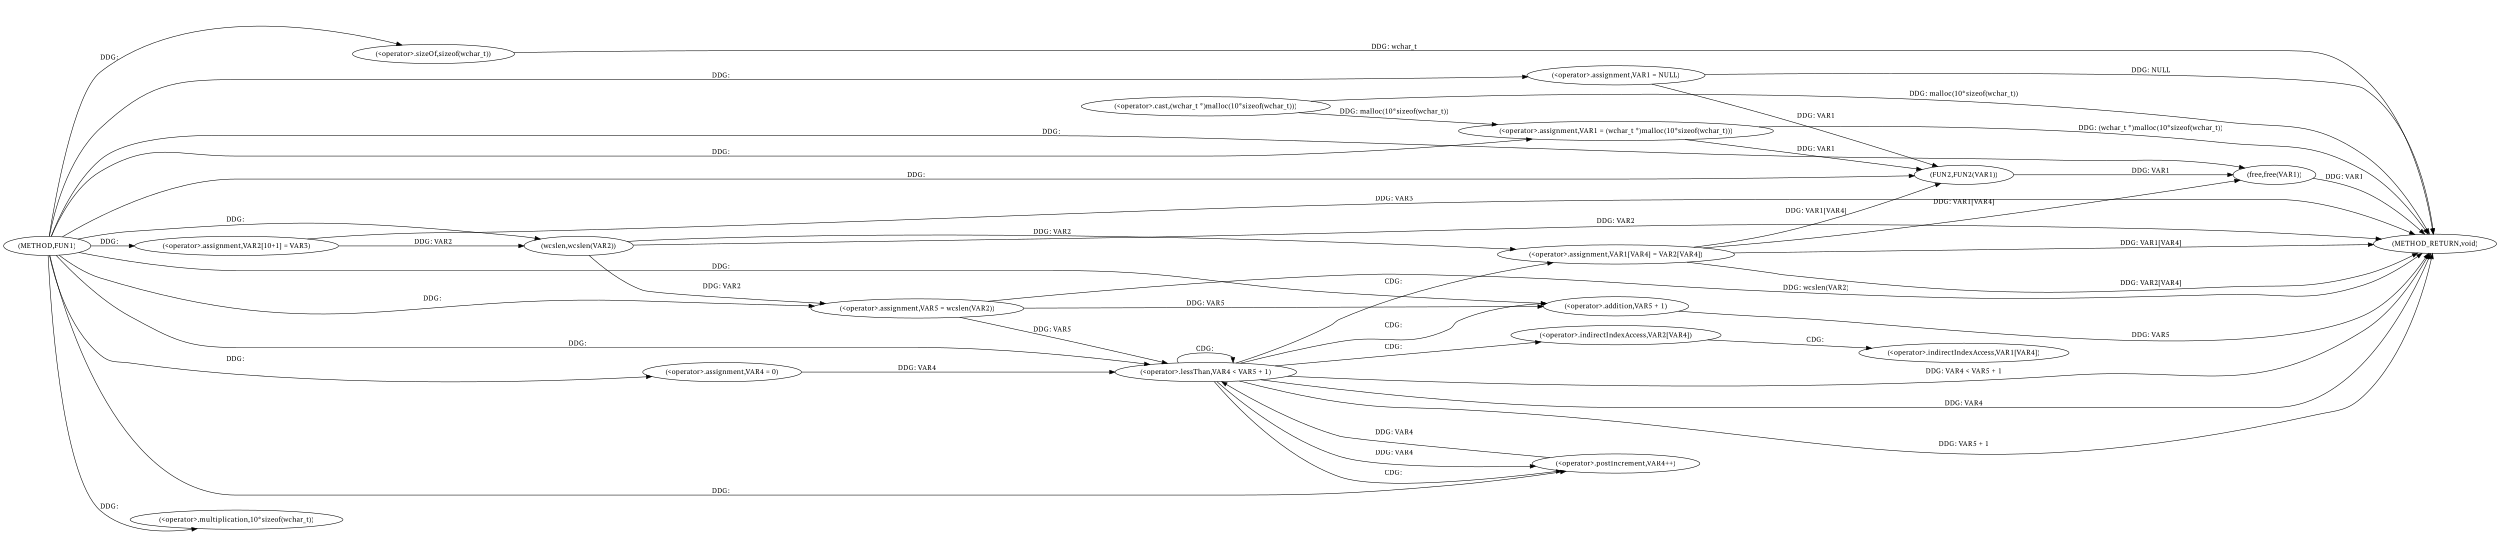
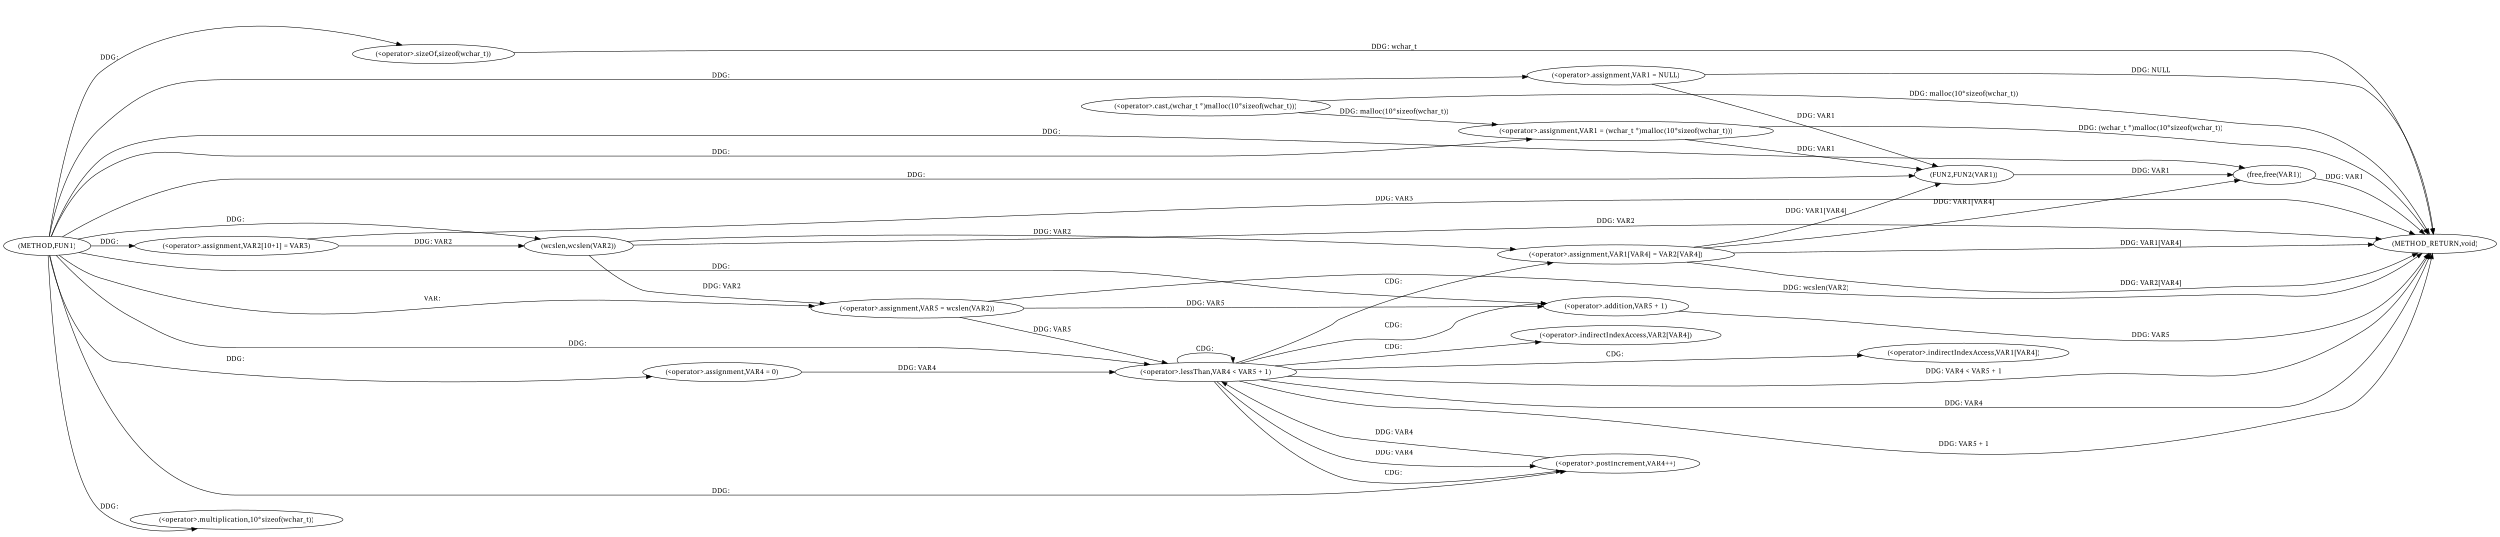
(433, 299) -> (433, 299)
(1787, 344) -> (1576, 363)
